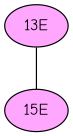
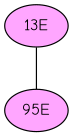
(36, 110) -> (36, 110)
